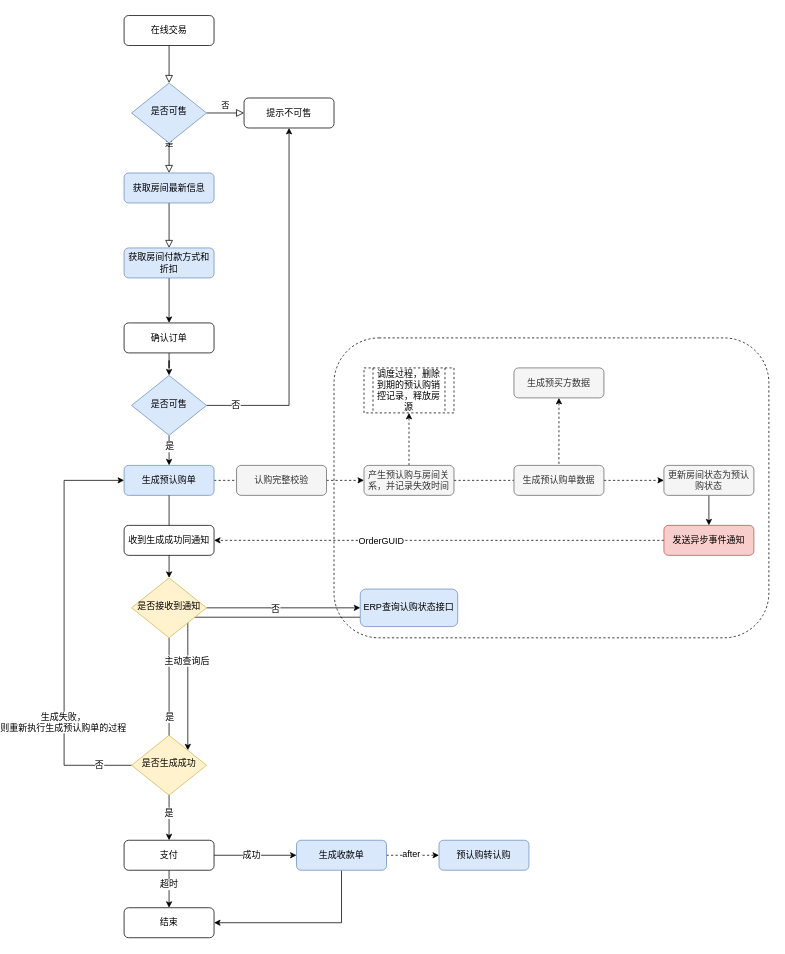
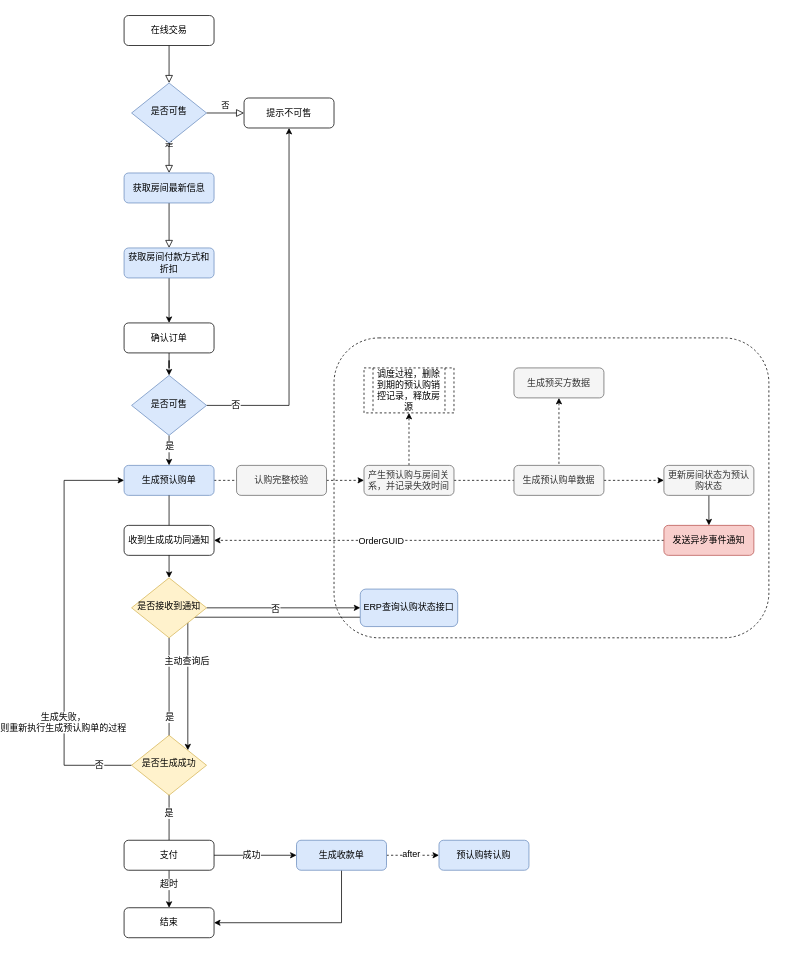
(169, 834) -> (169, 835)
